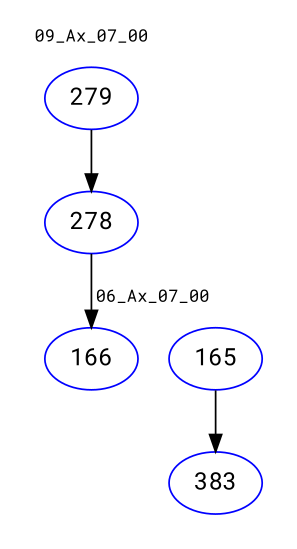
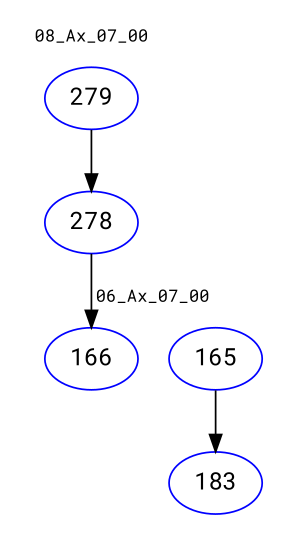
(92, 37) -> (92, 37)
(216, 483) -> (216, 483)
